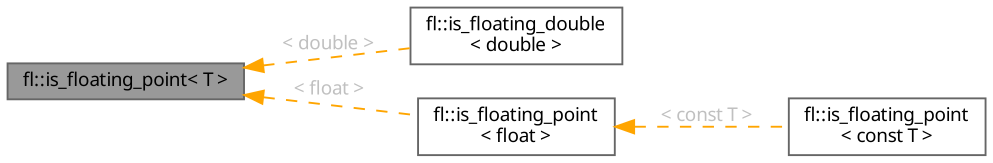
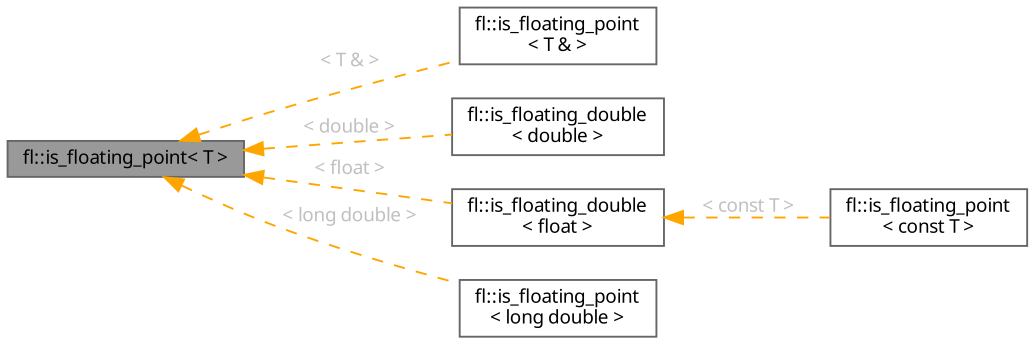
none -> (558, 36)
(516, 127) -> (558, 218)
none -> (558, 308)
